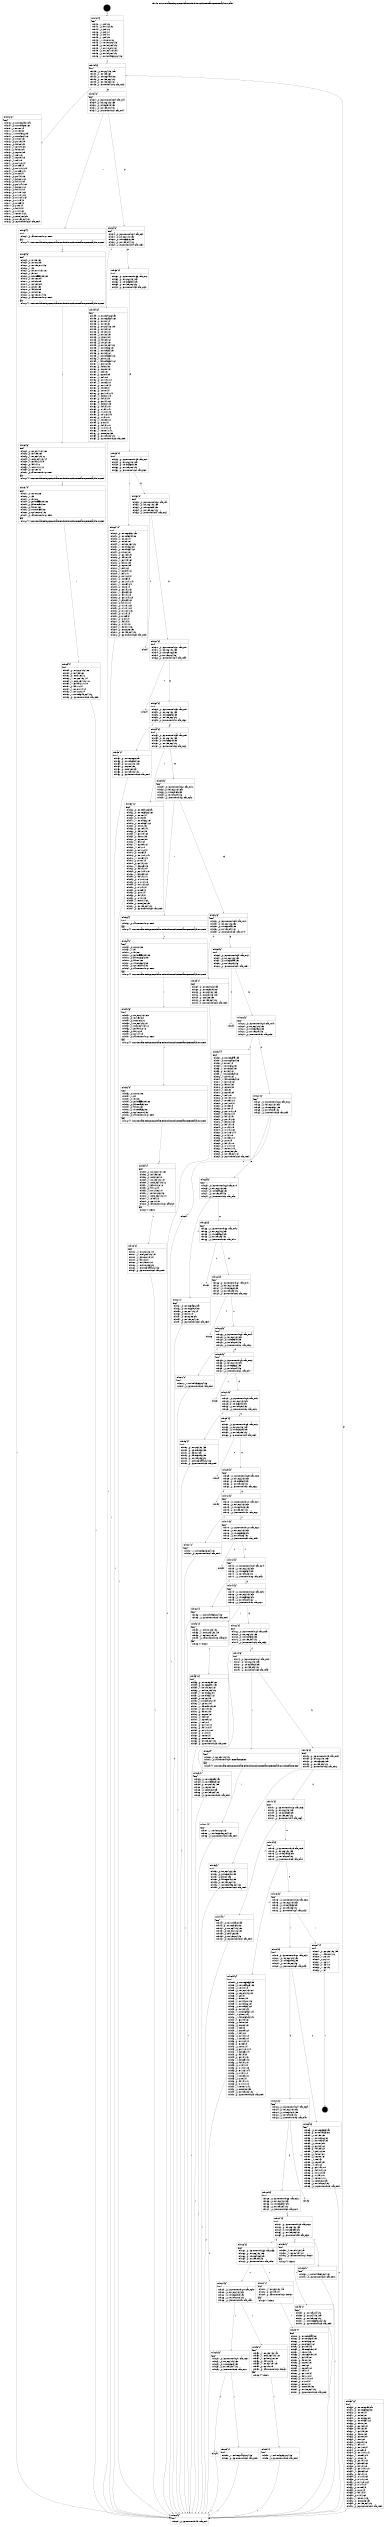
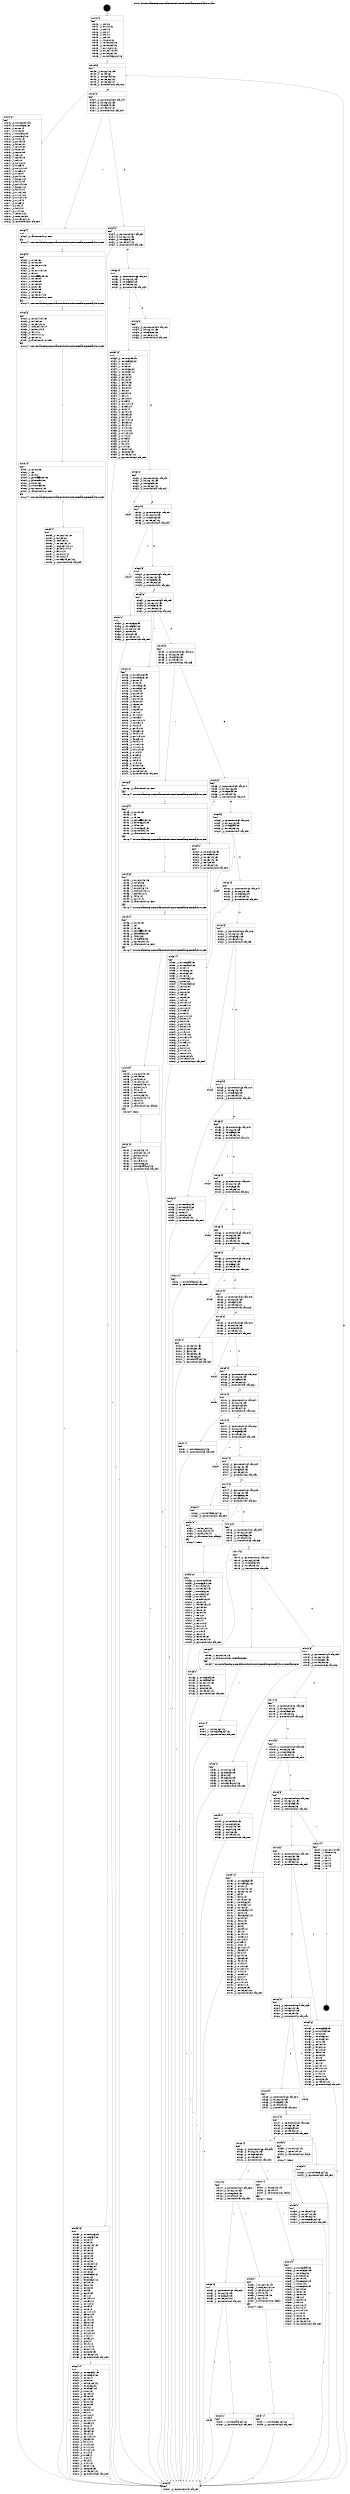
none -> (129, 320)
(129, 499) -> (90, 2362)
(170, 1866) -> (165, 1773)
